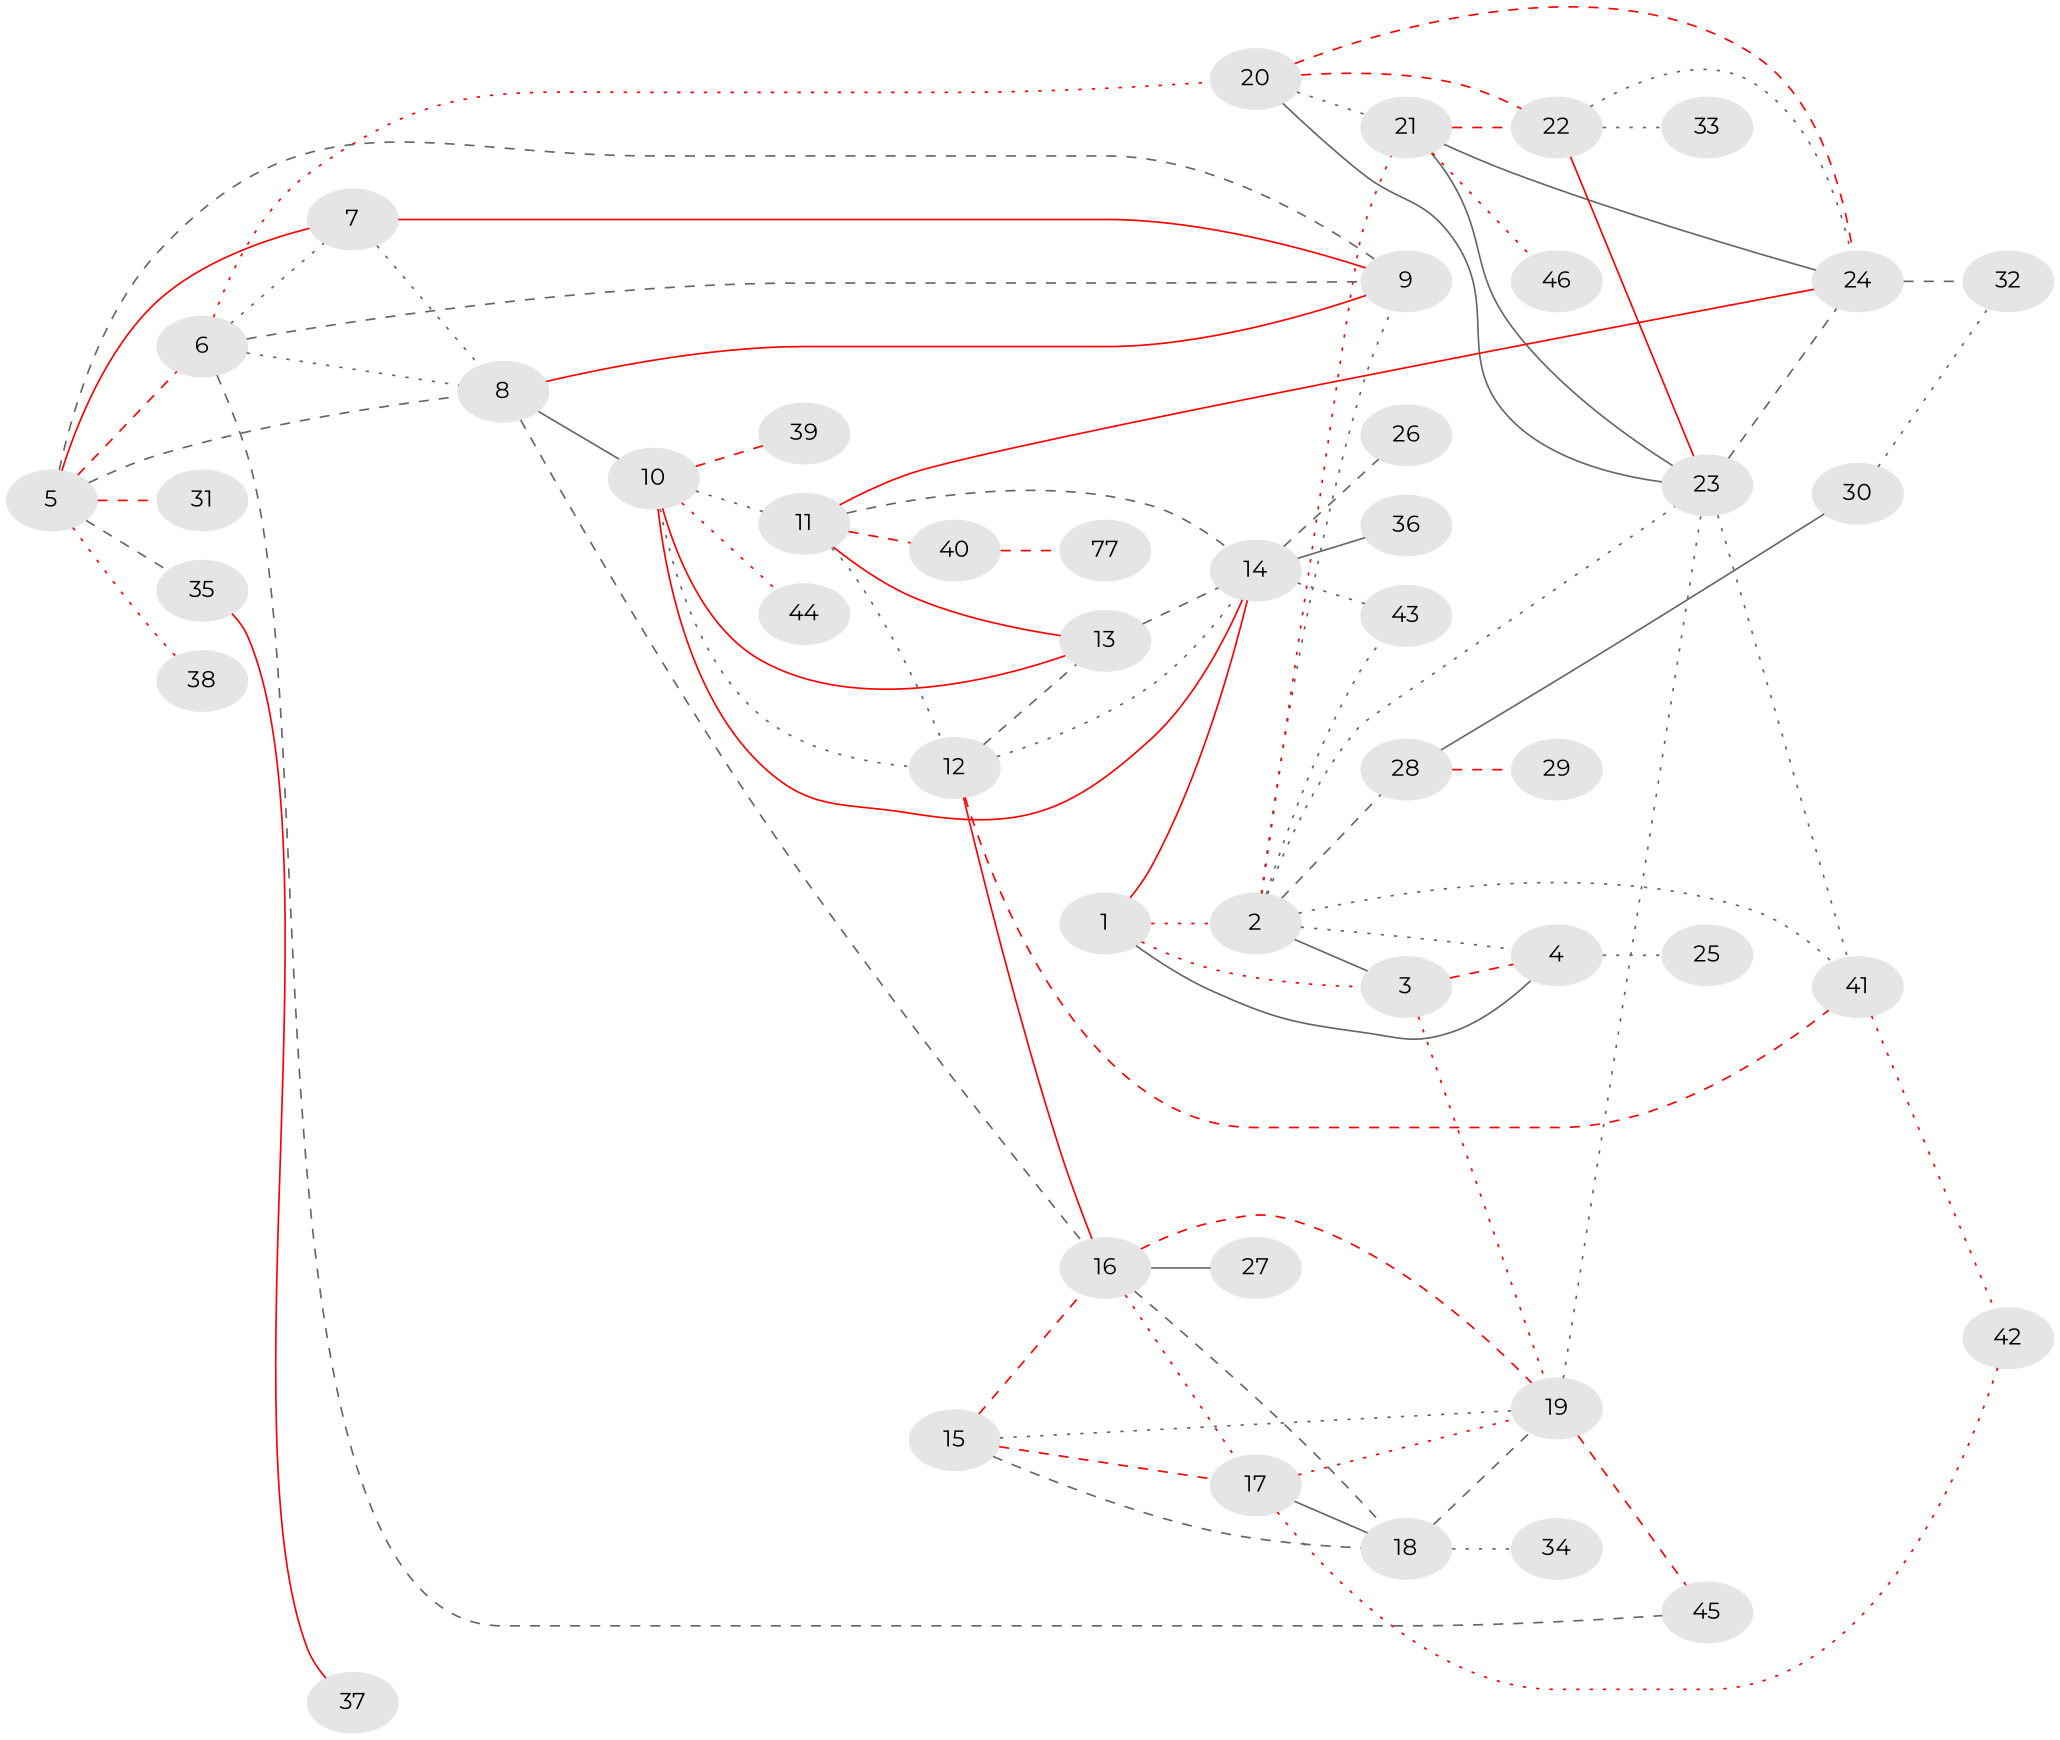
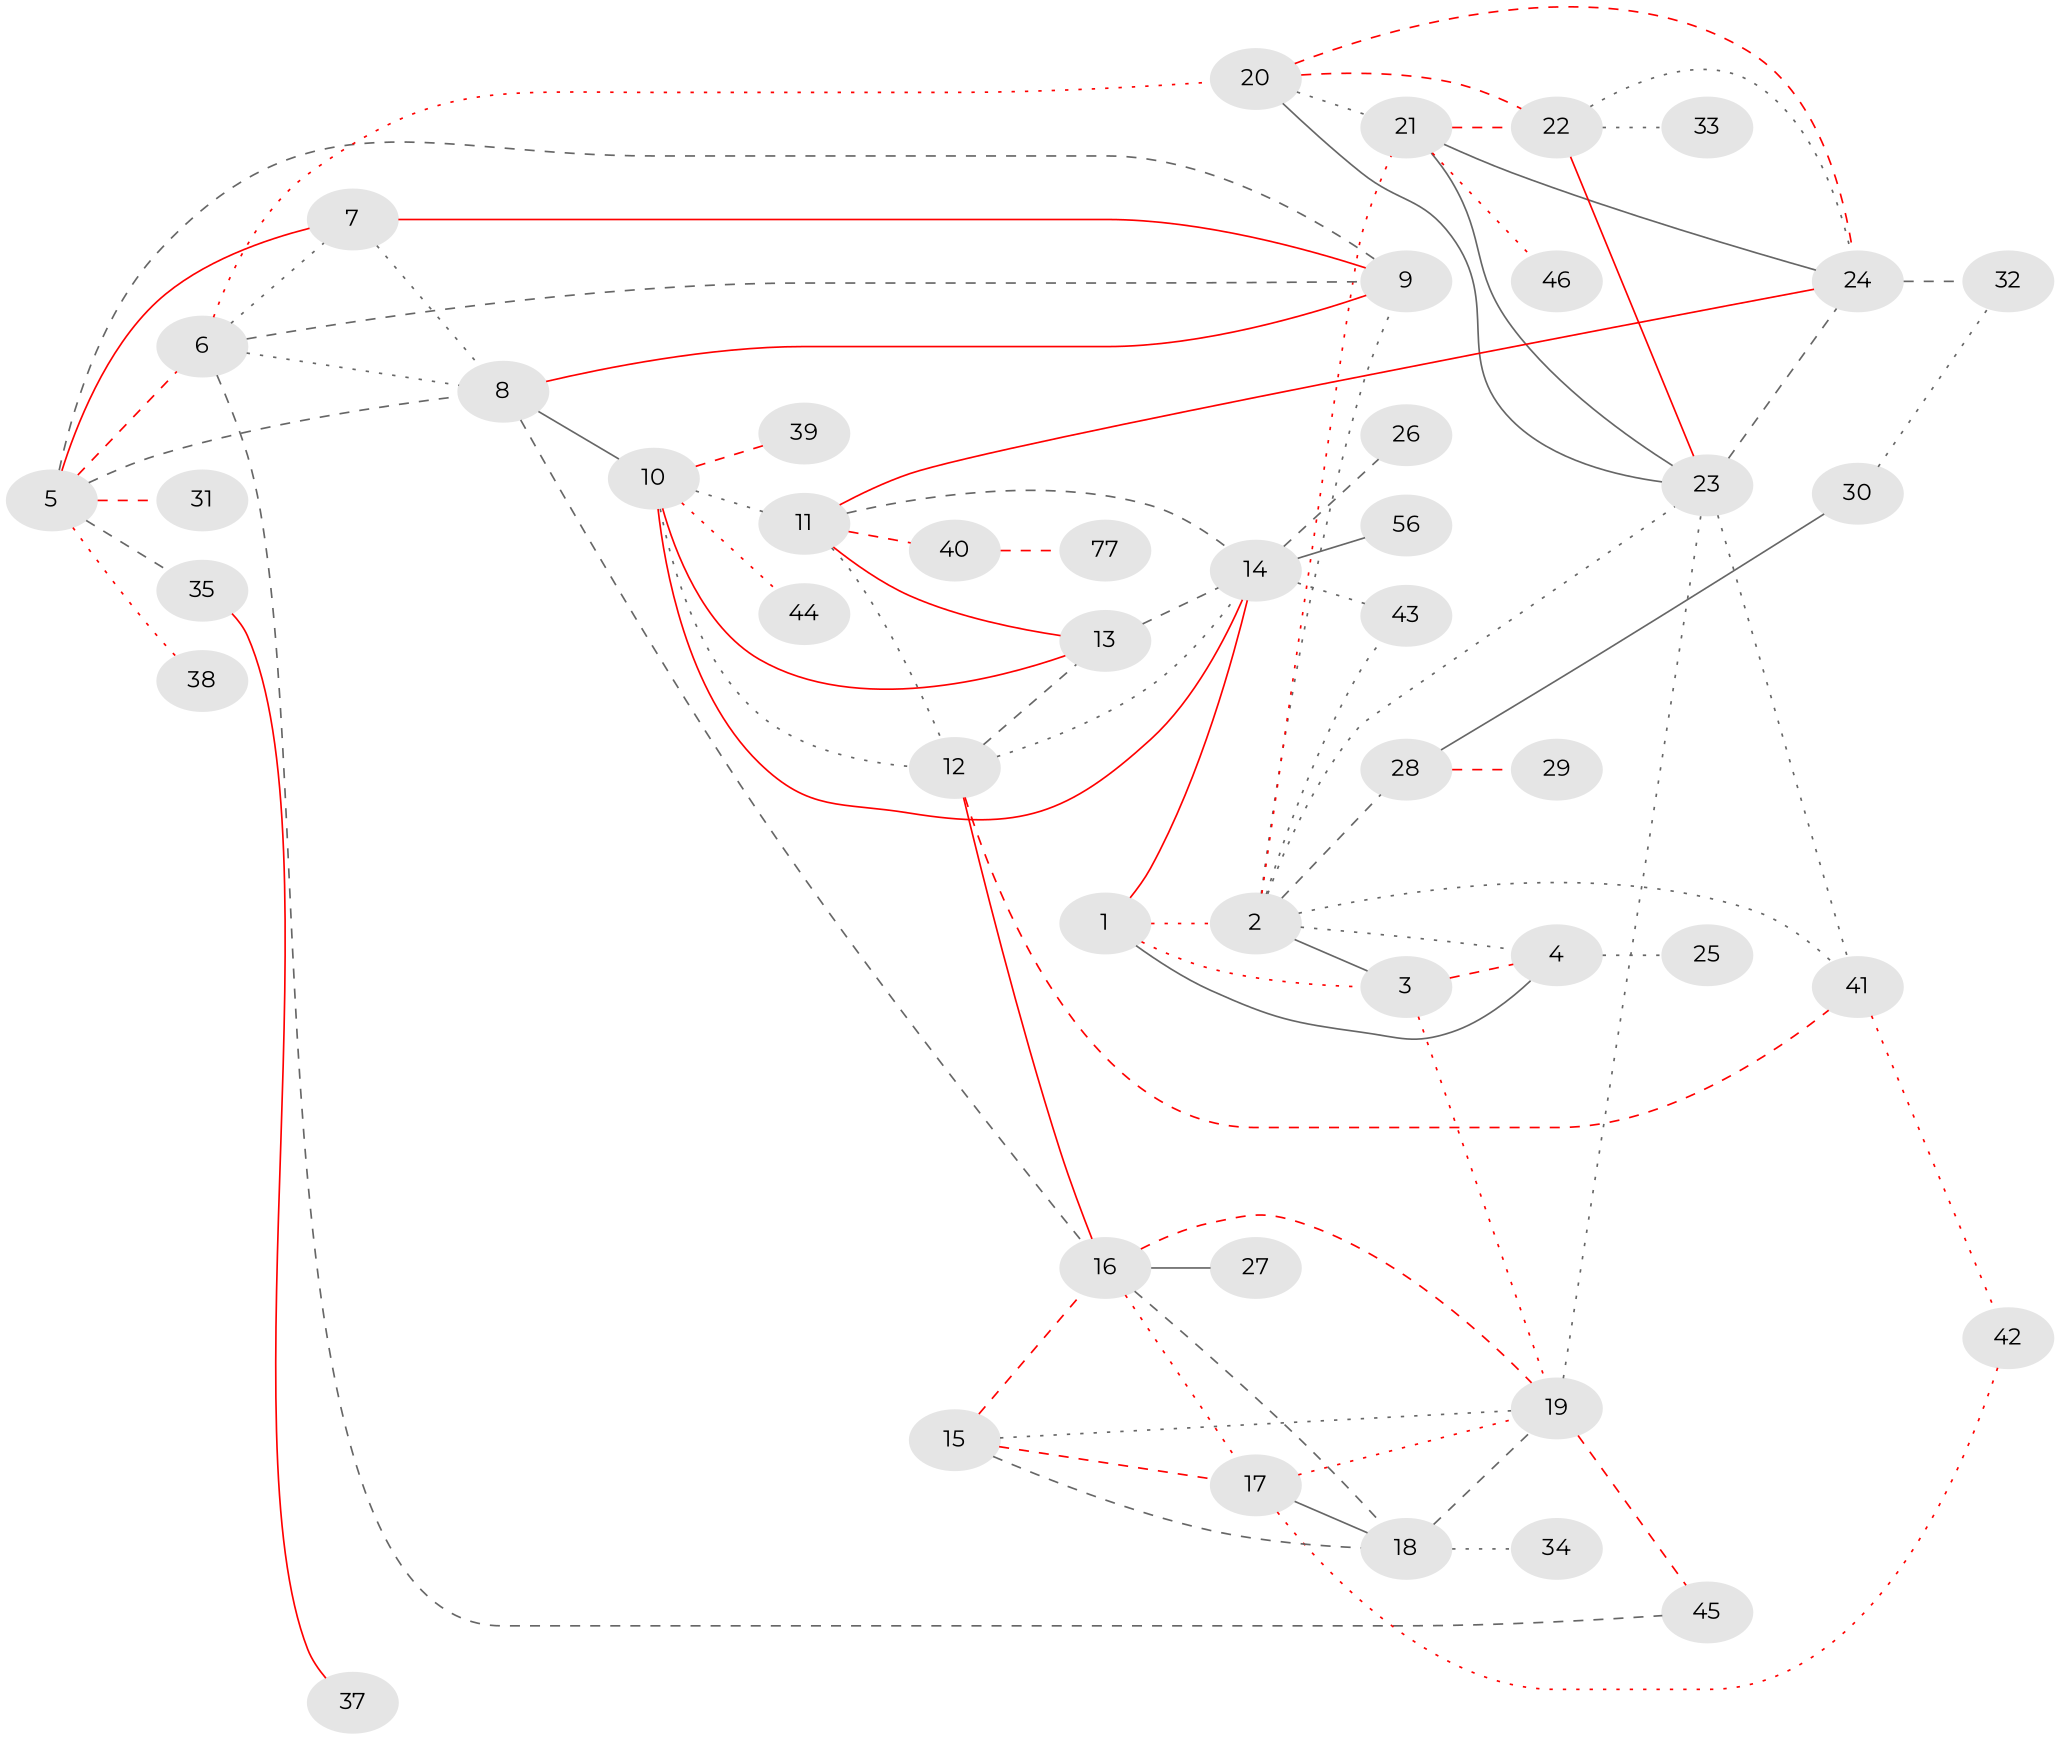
(1406, 526) -> (1406, 526)
